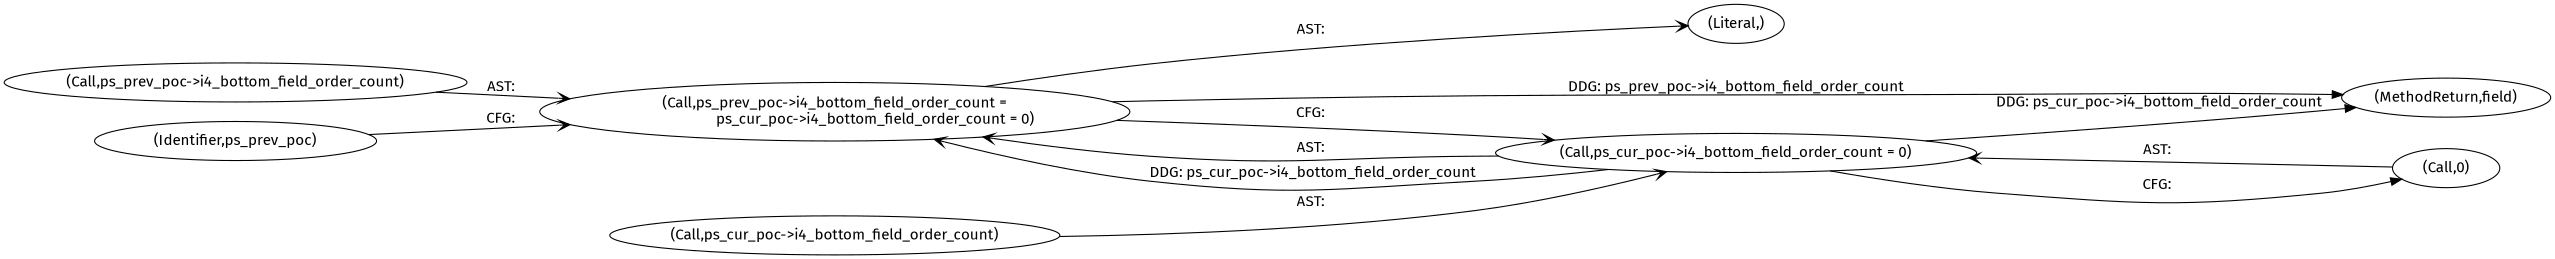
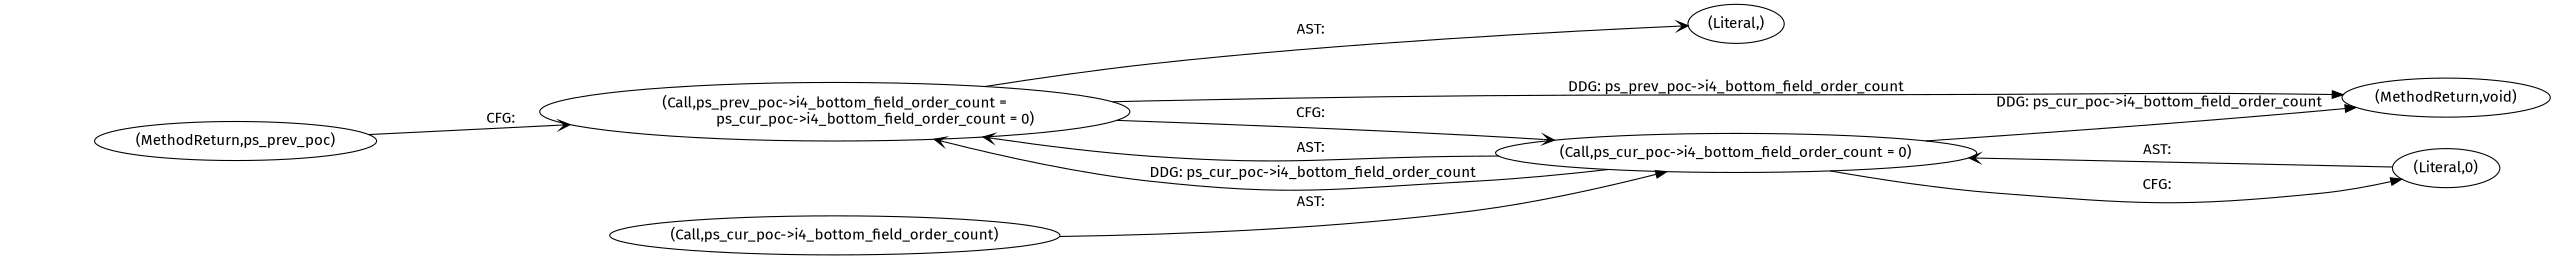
(236, 82) -> none
(2446, 98) -> (2446, 98)
(236, 141) -> (236, 141)
(2446, 168) -> (2446, 168)
(1360, 223) -> (1360, 223)
